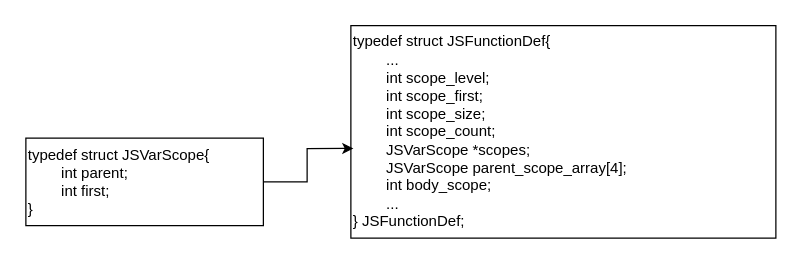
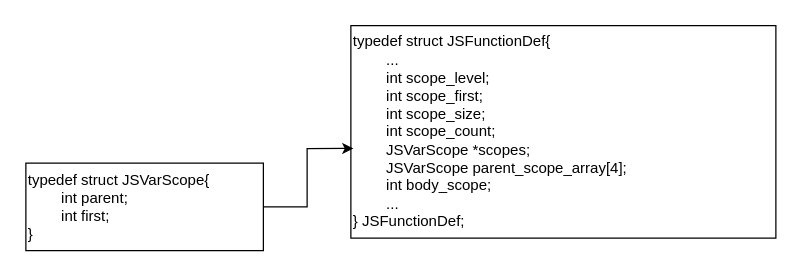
(144, 182) -> (144, 207)
